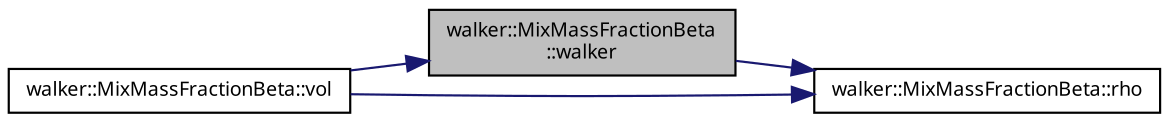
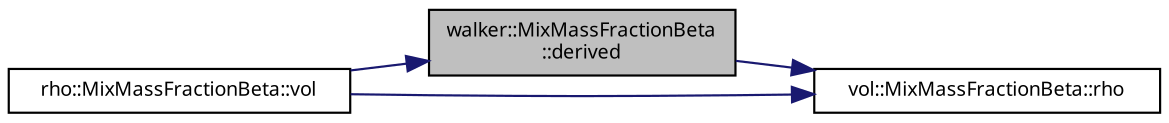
(582, 43) -> (582, 43)
(179, 91) -> (179, 91)
(987, 91) -> (987, 91)
